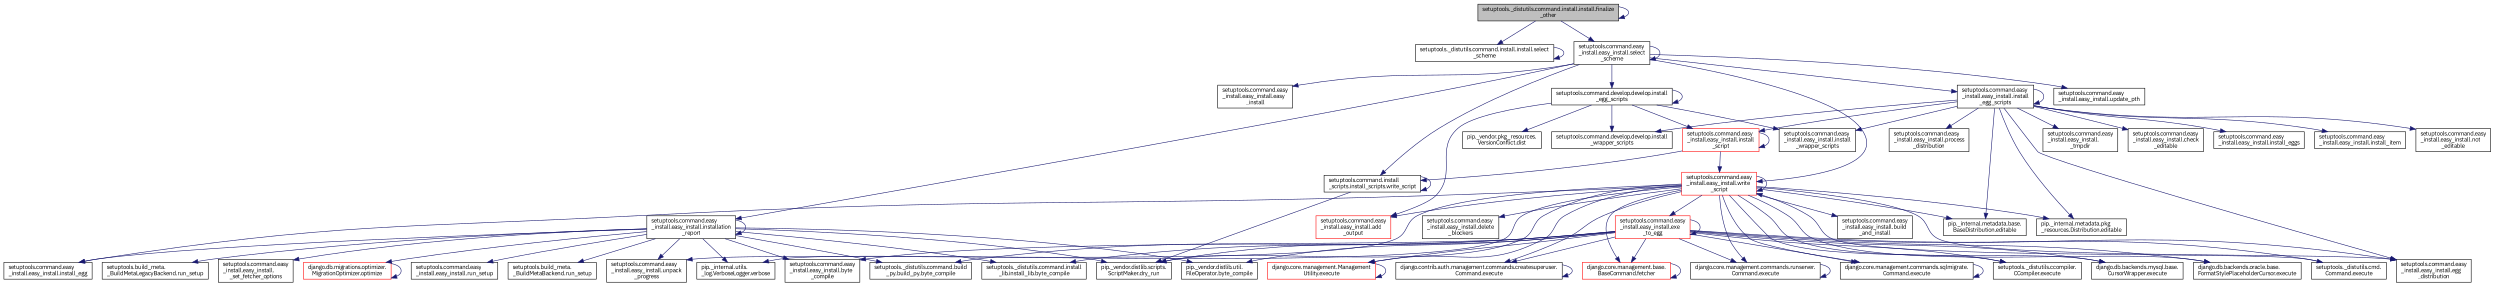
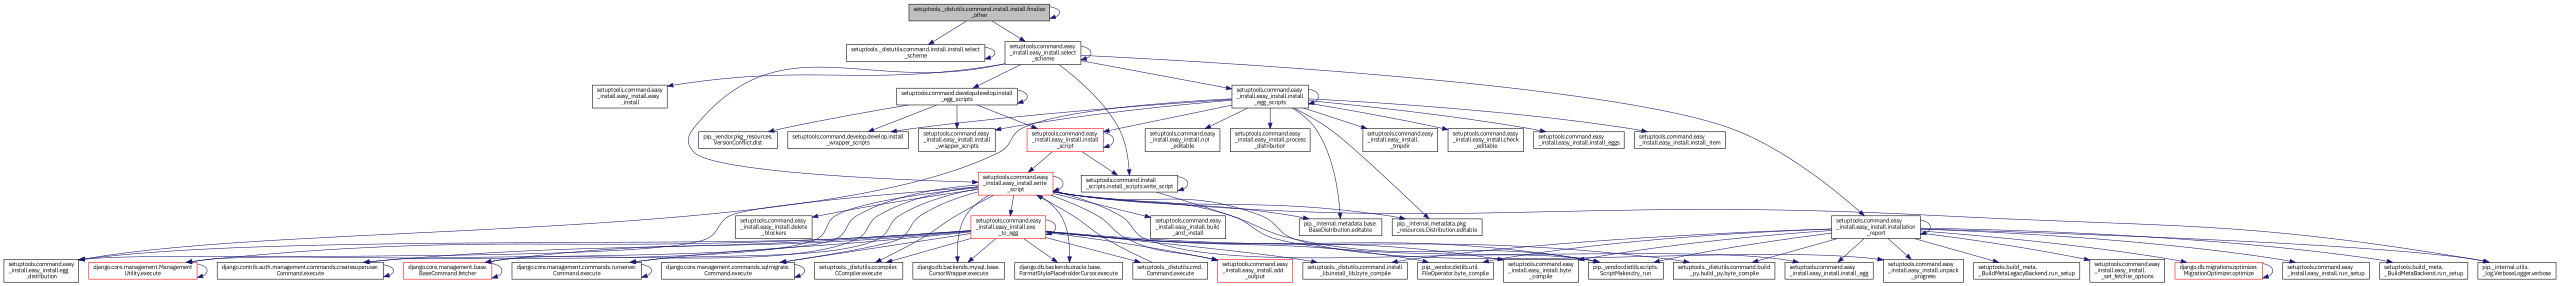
(2099, 97) -> none
(1452, 136) -> (1129, 244)
